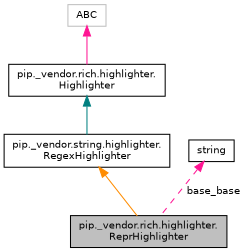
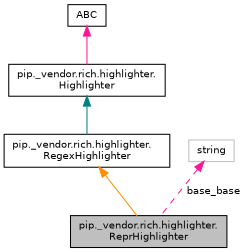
(87, 15) -> (87, 15)
(87, 151) -> (87, 151)
(211, 151) -> (211, 151)
